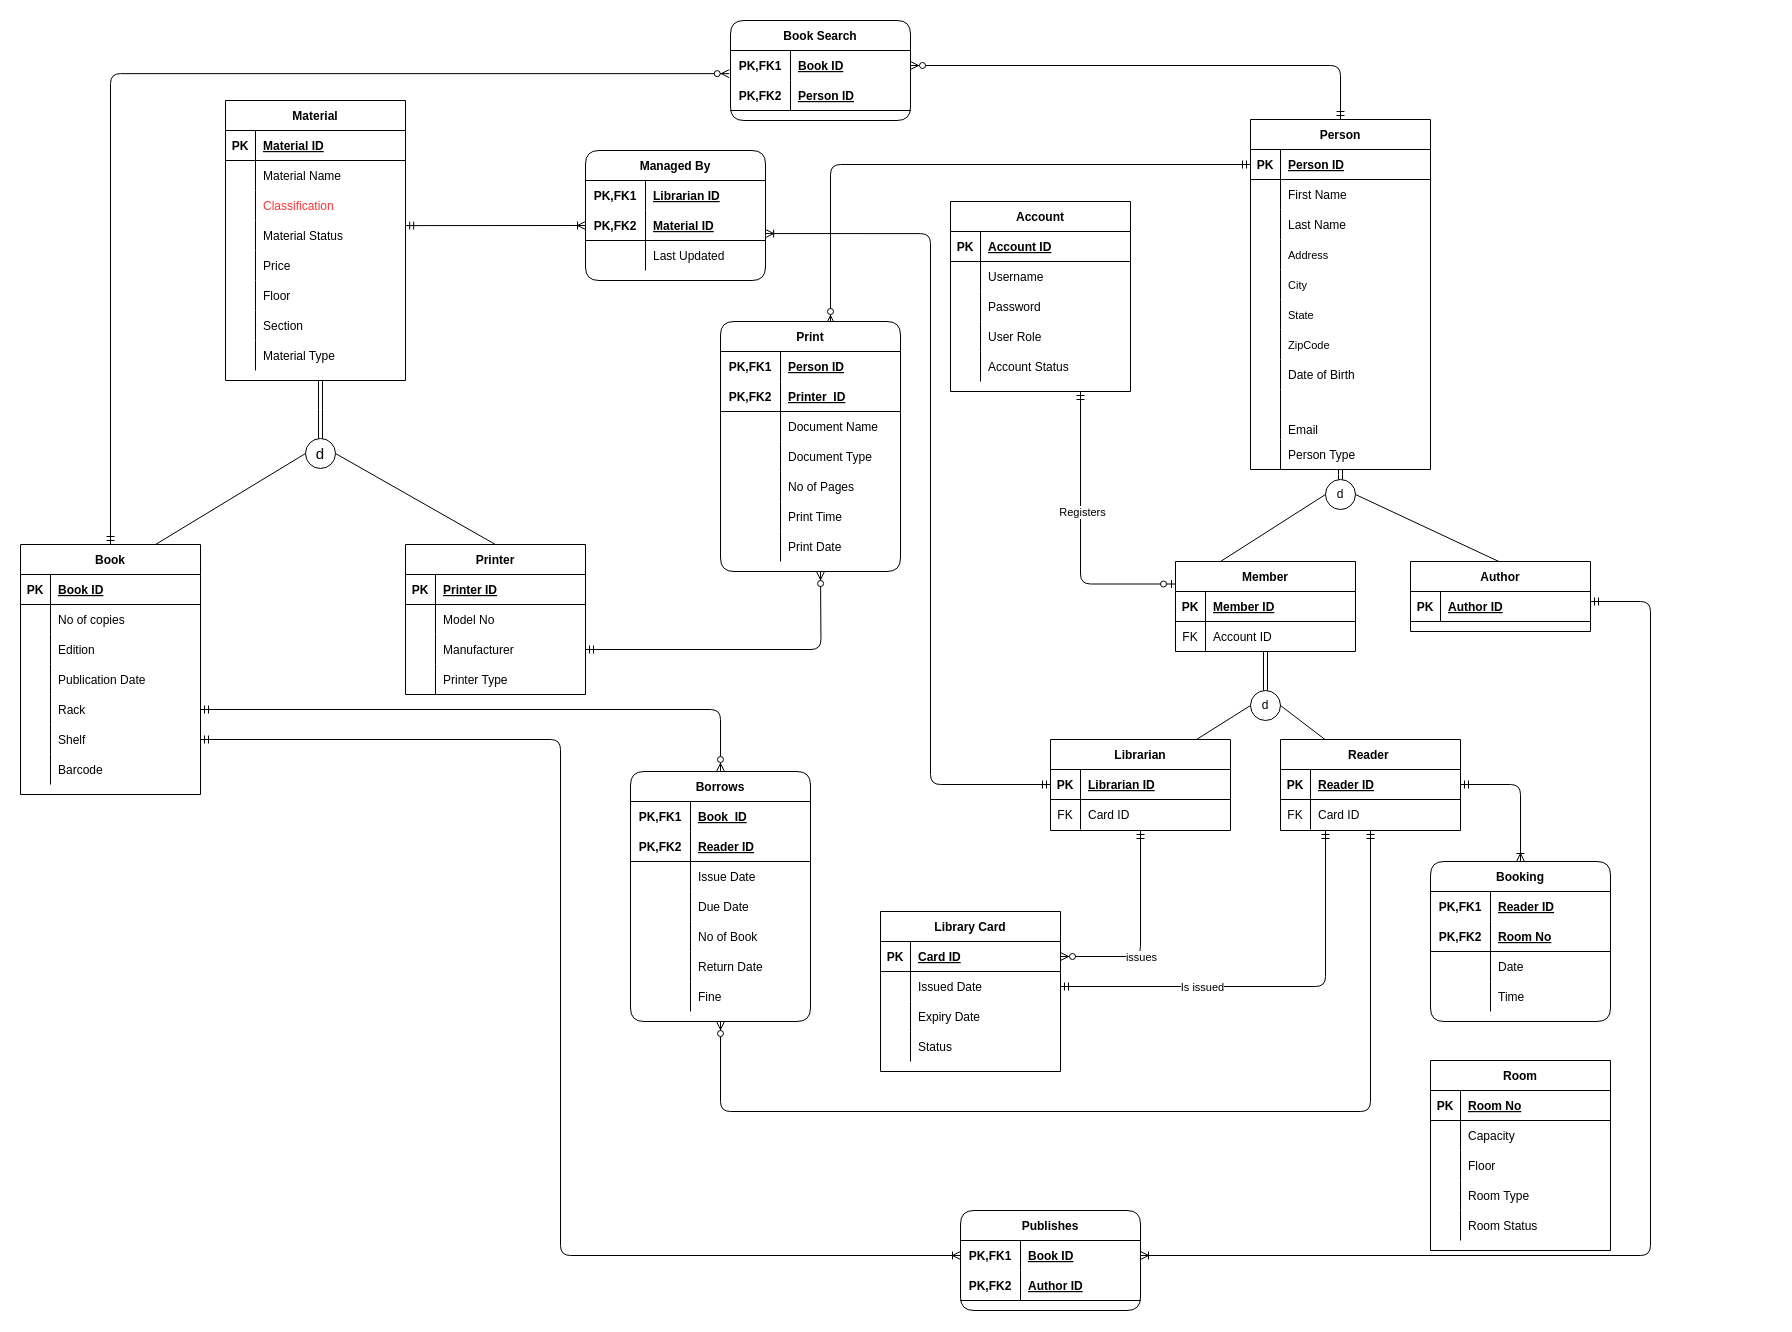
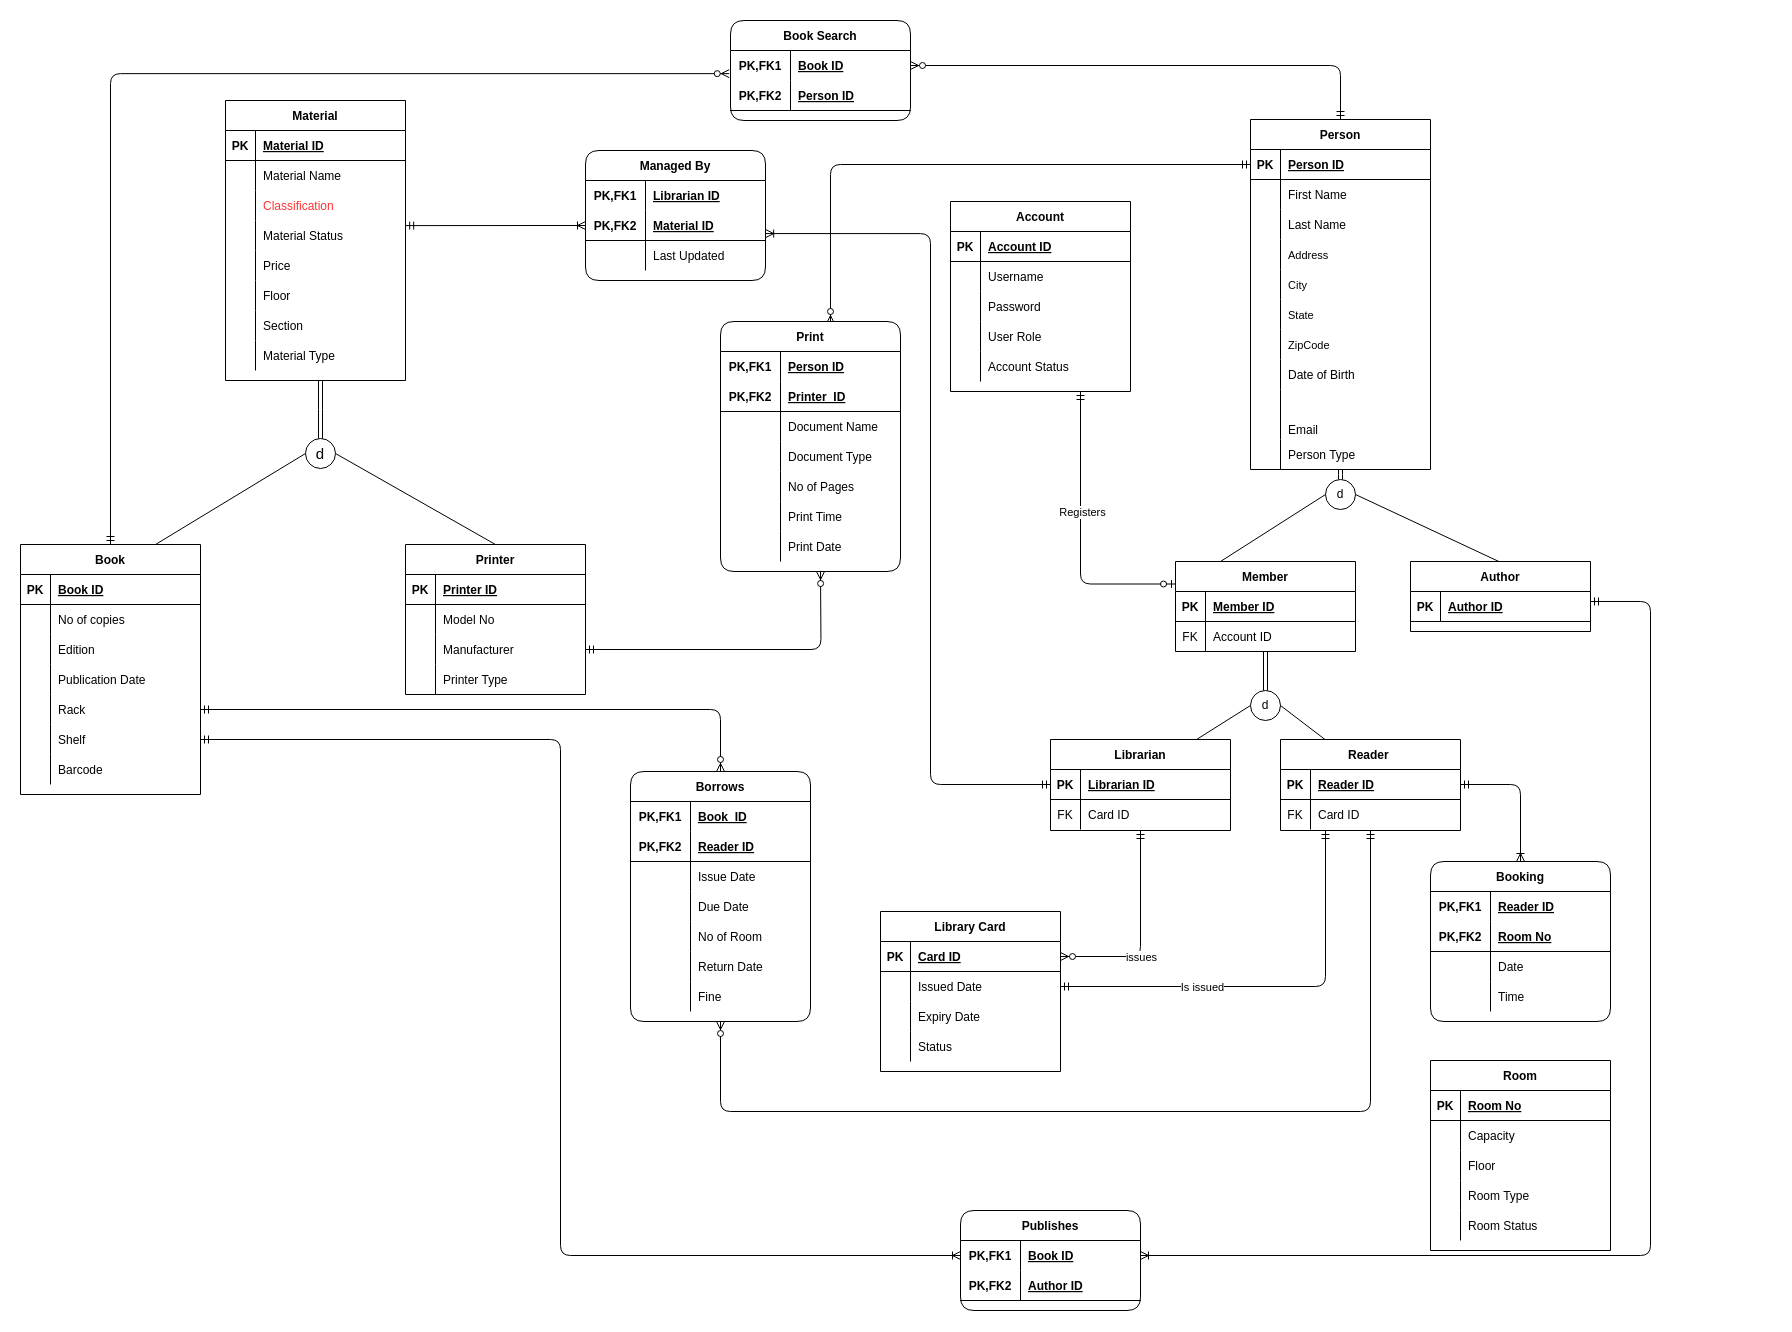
(728, 937) -> (728, 937)
